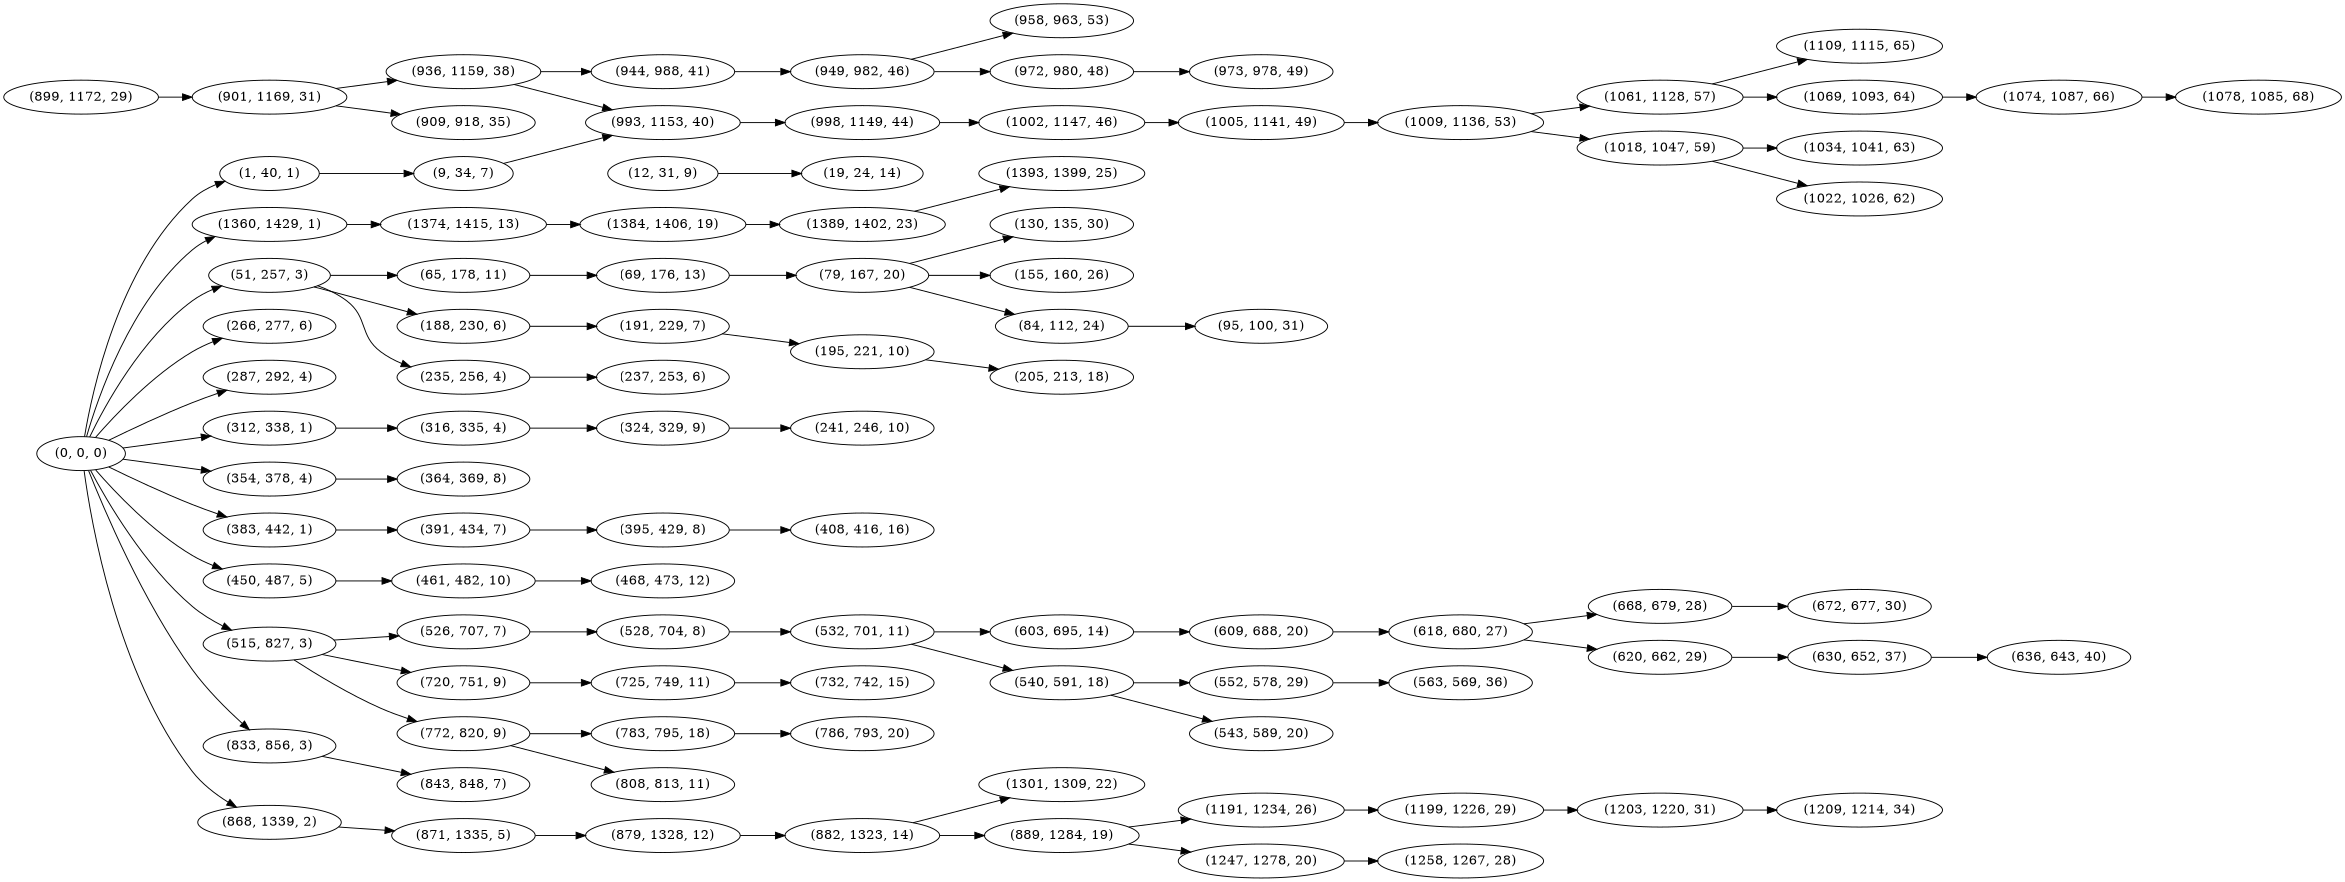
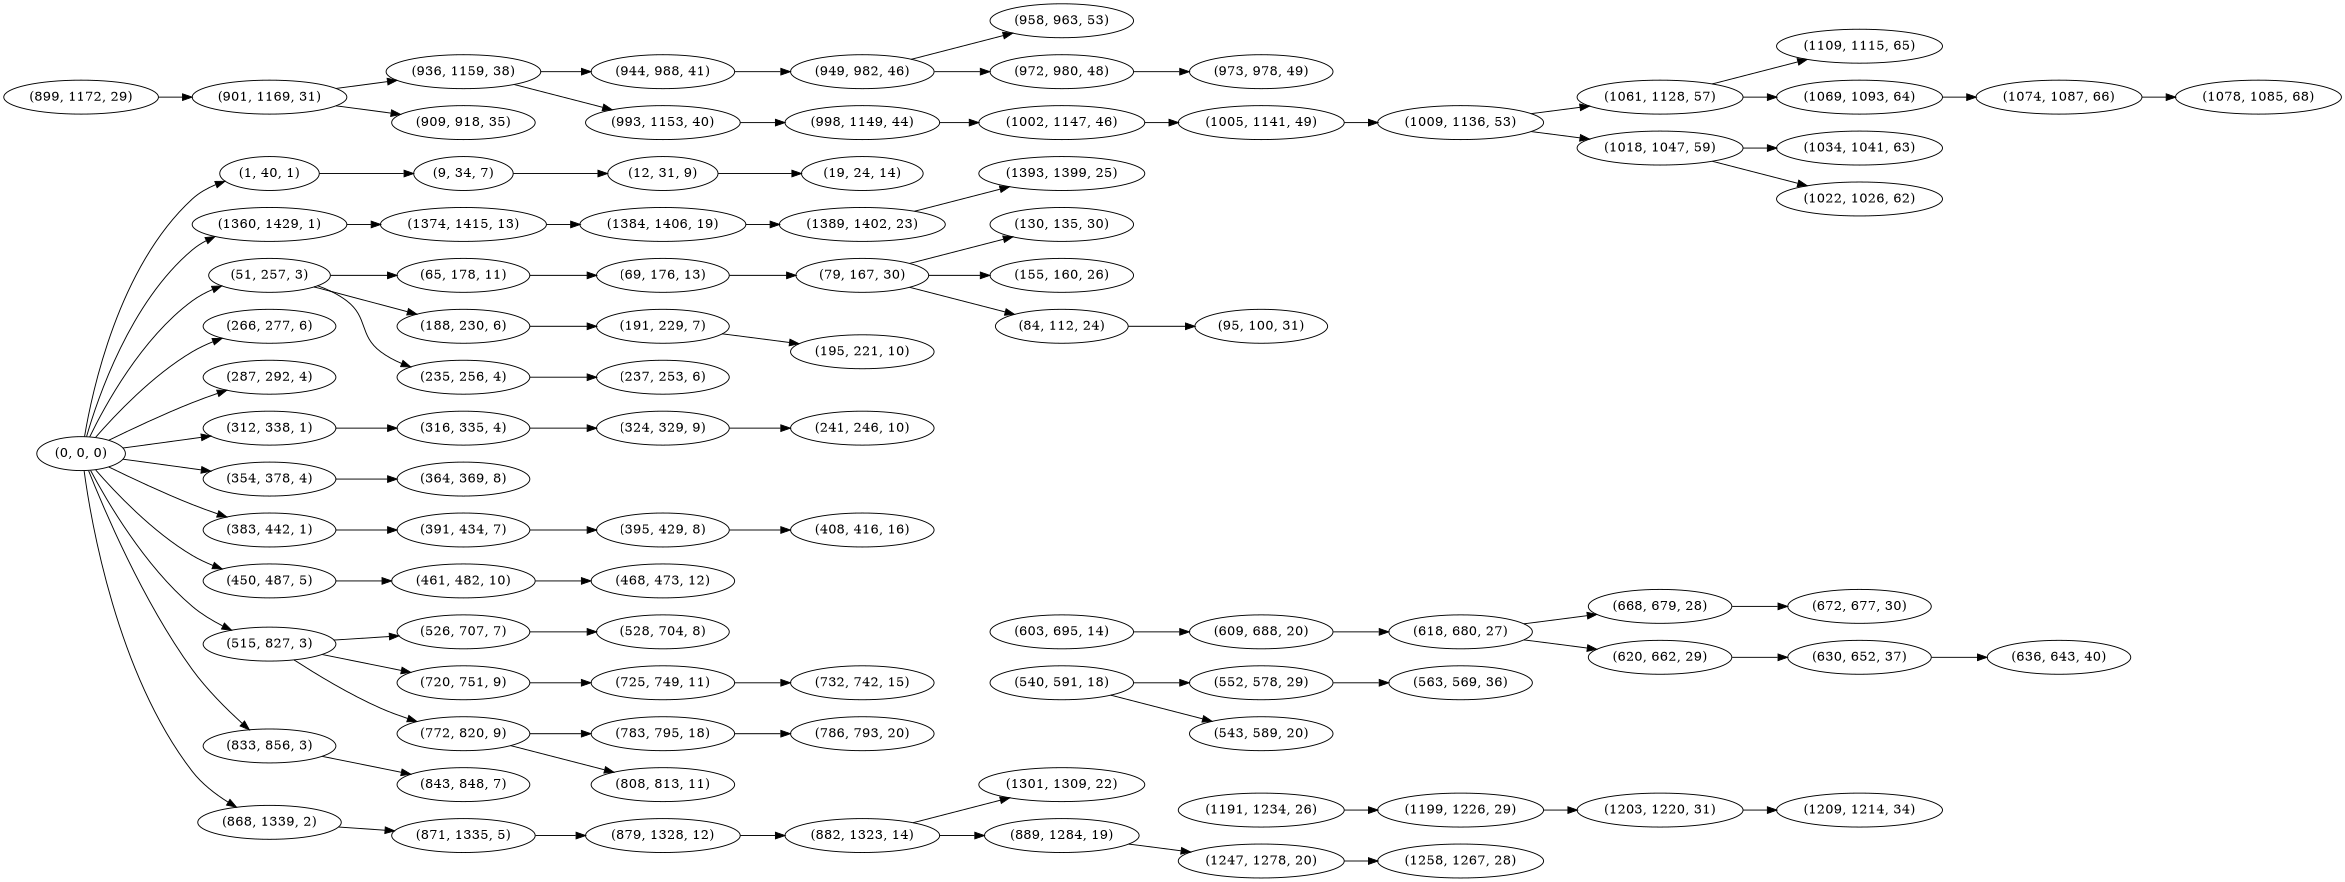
(553, 151) -> (556, 174)
(862, 275) -> (862, 275)
(1062, 377) -> none
(862, 632) -> none
(1155, 824) -> none
